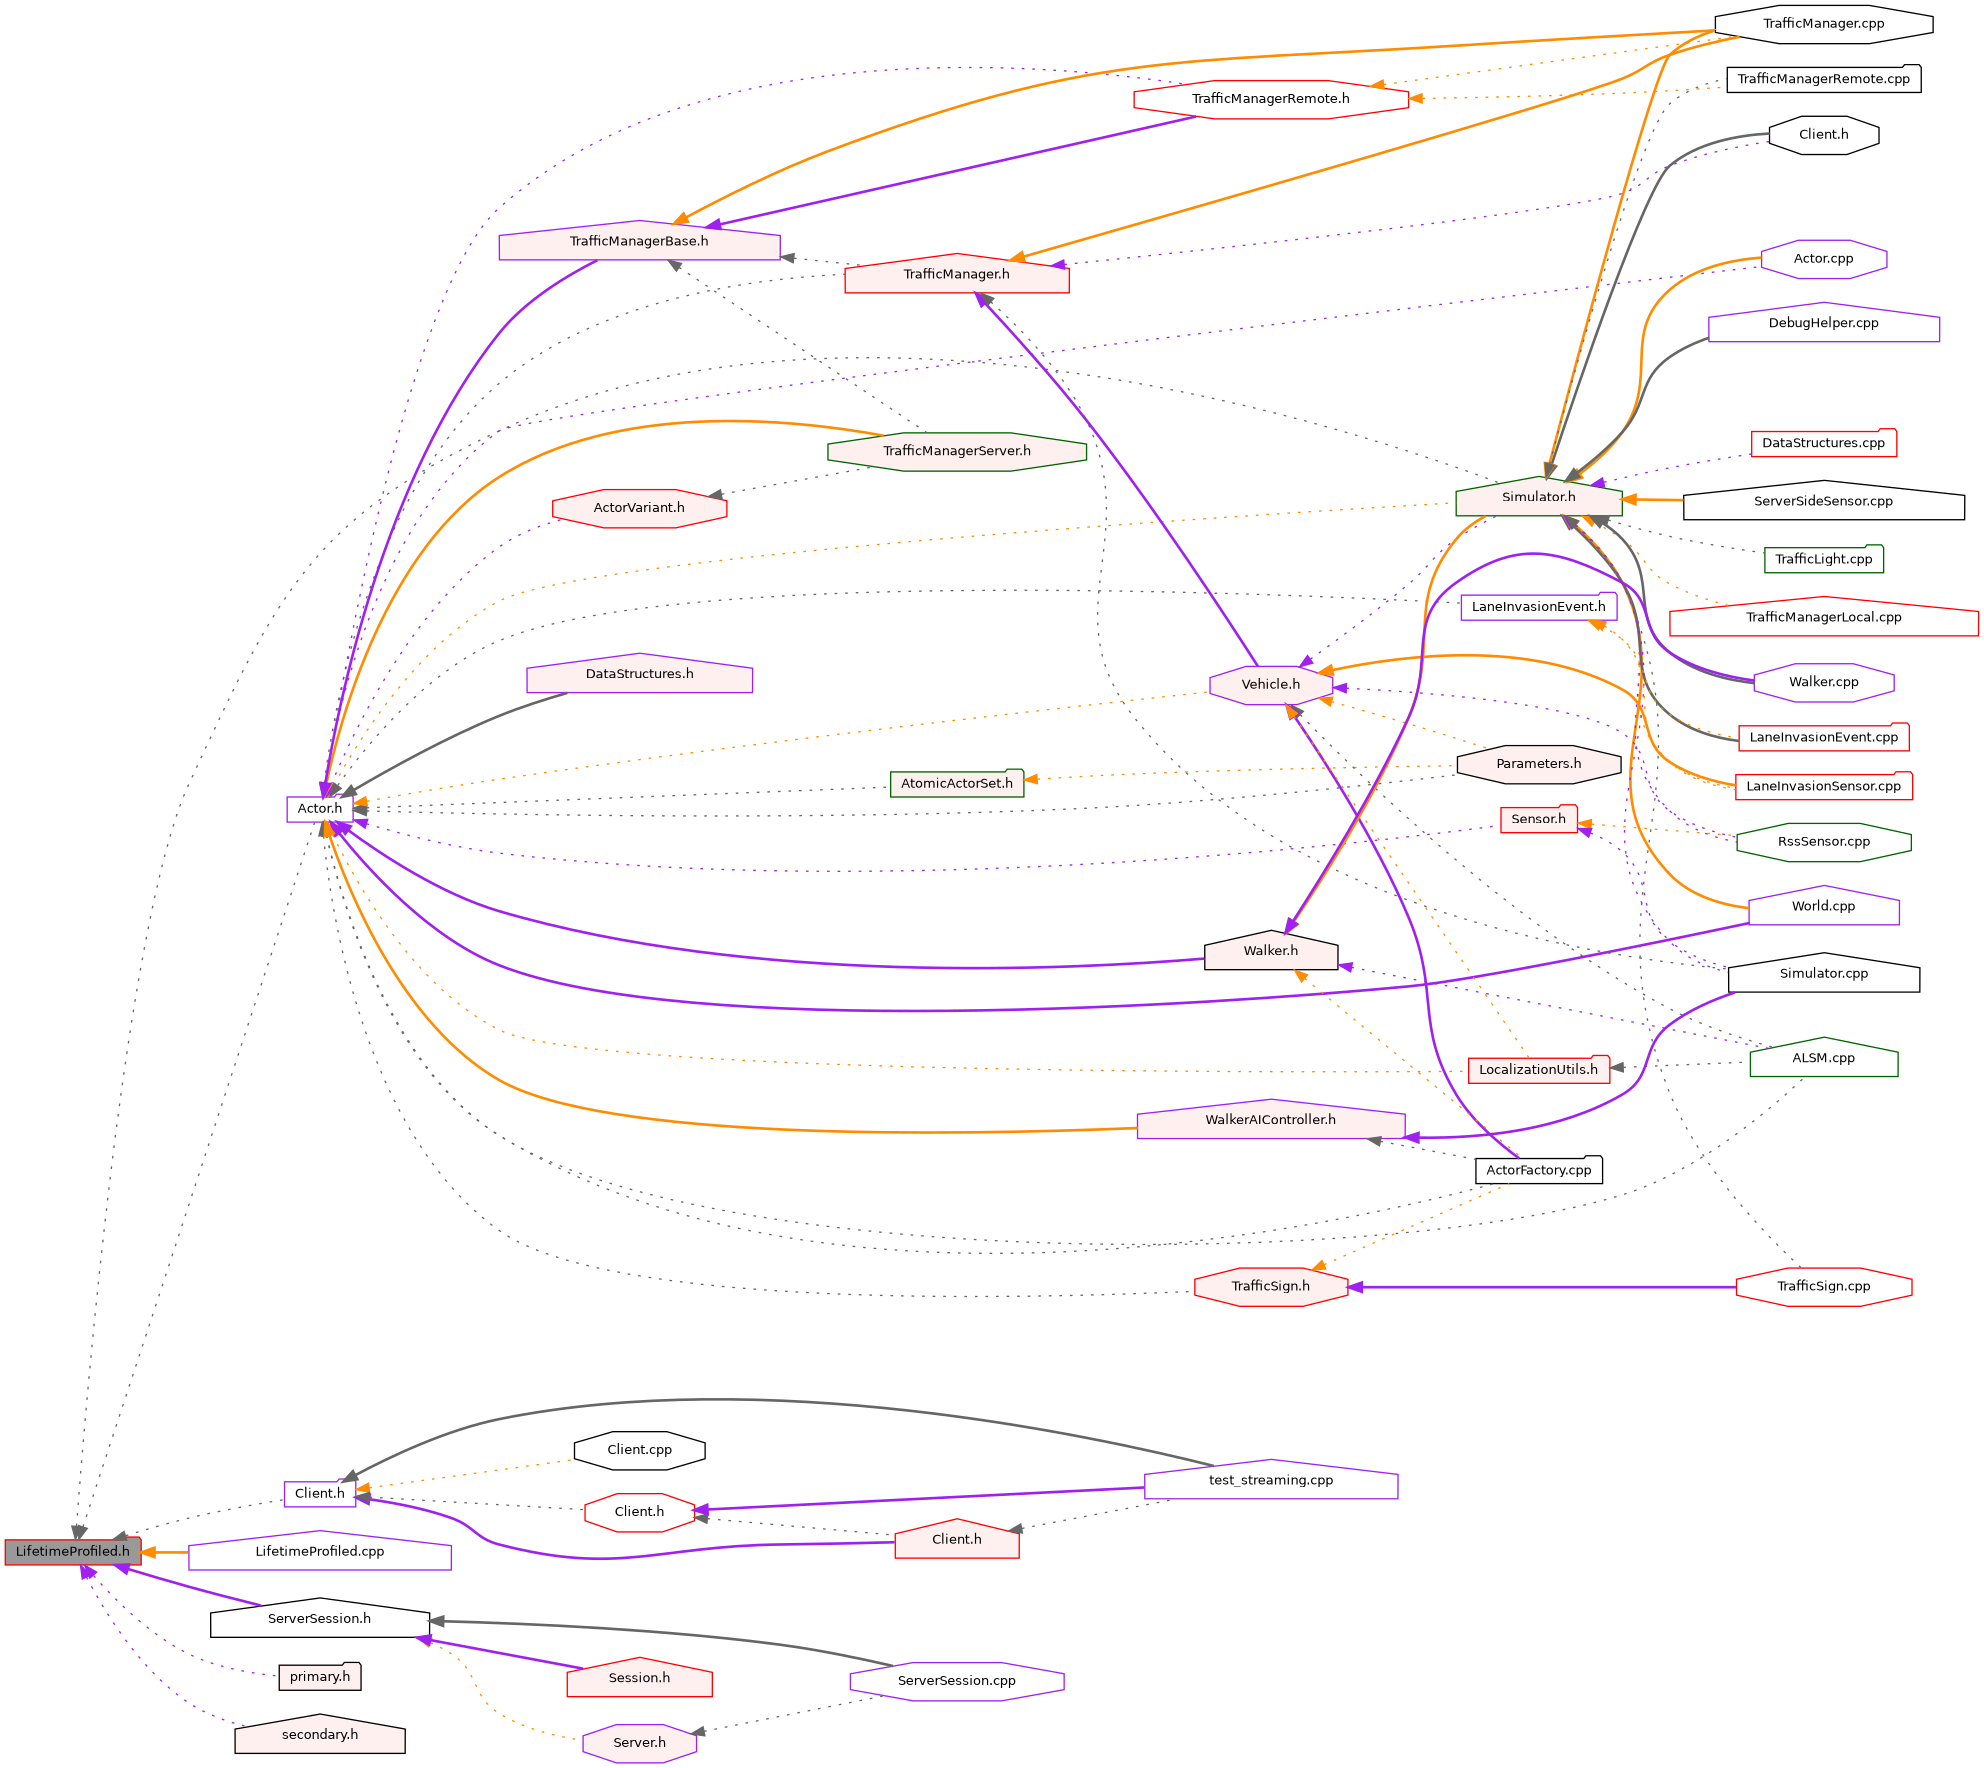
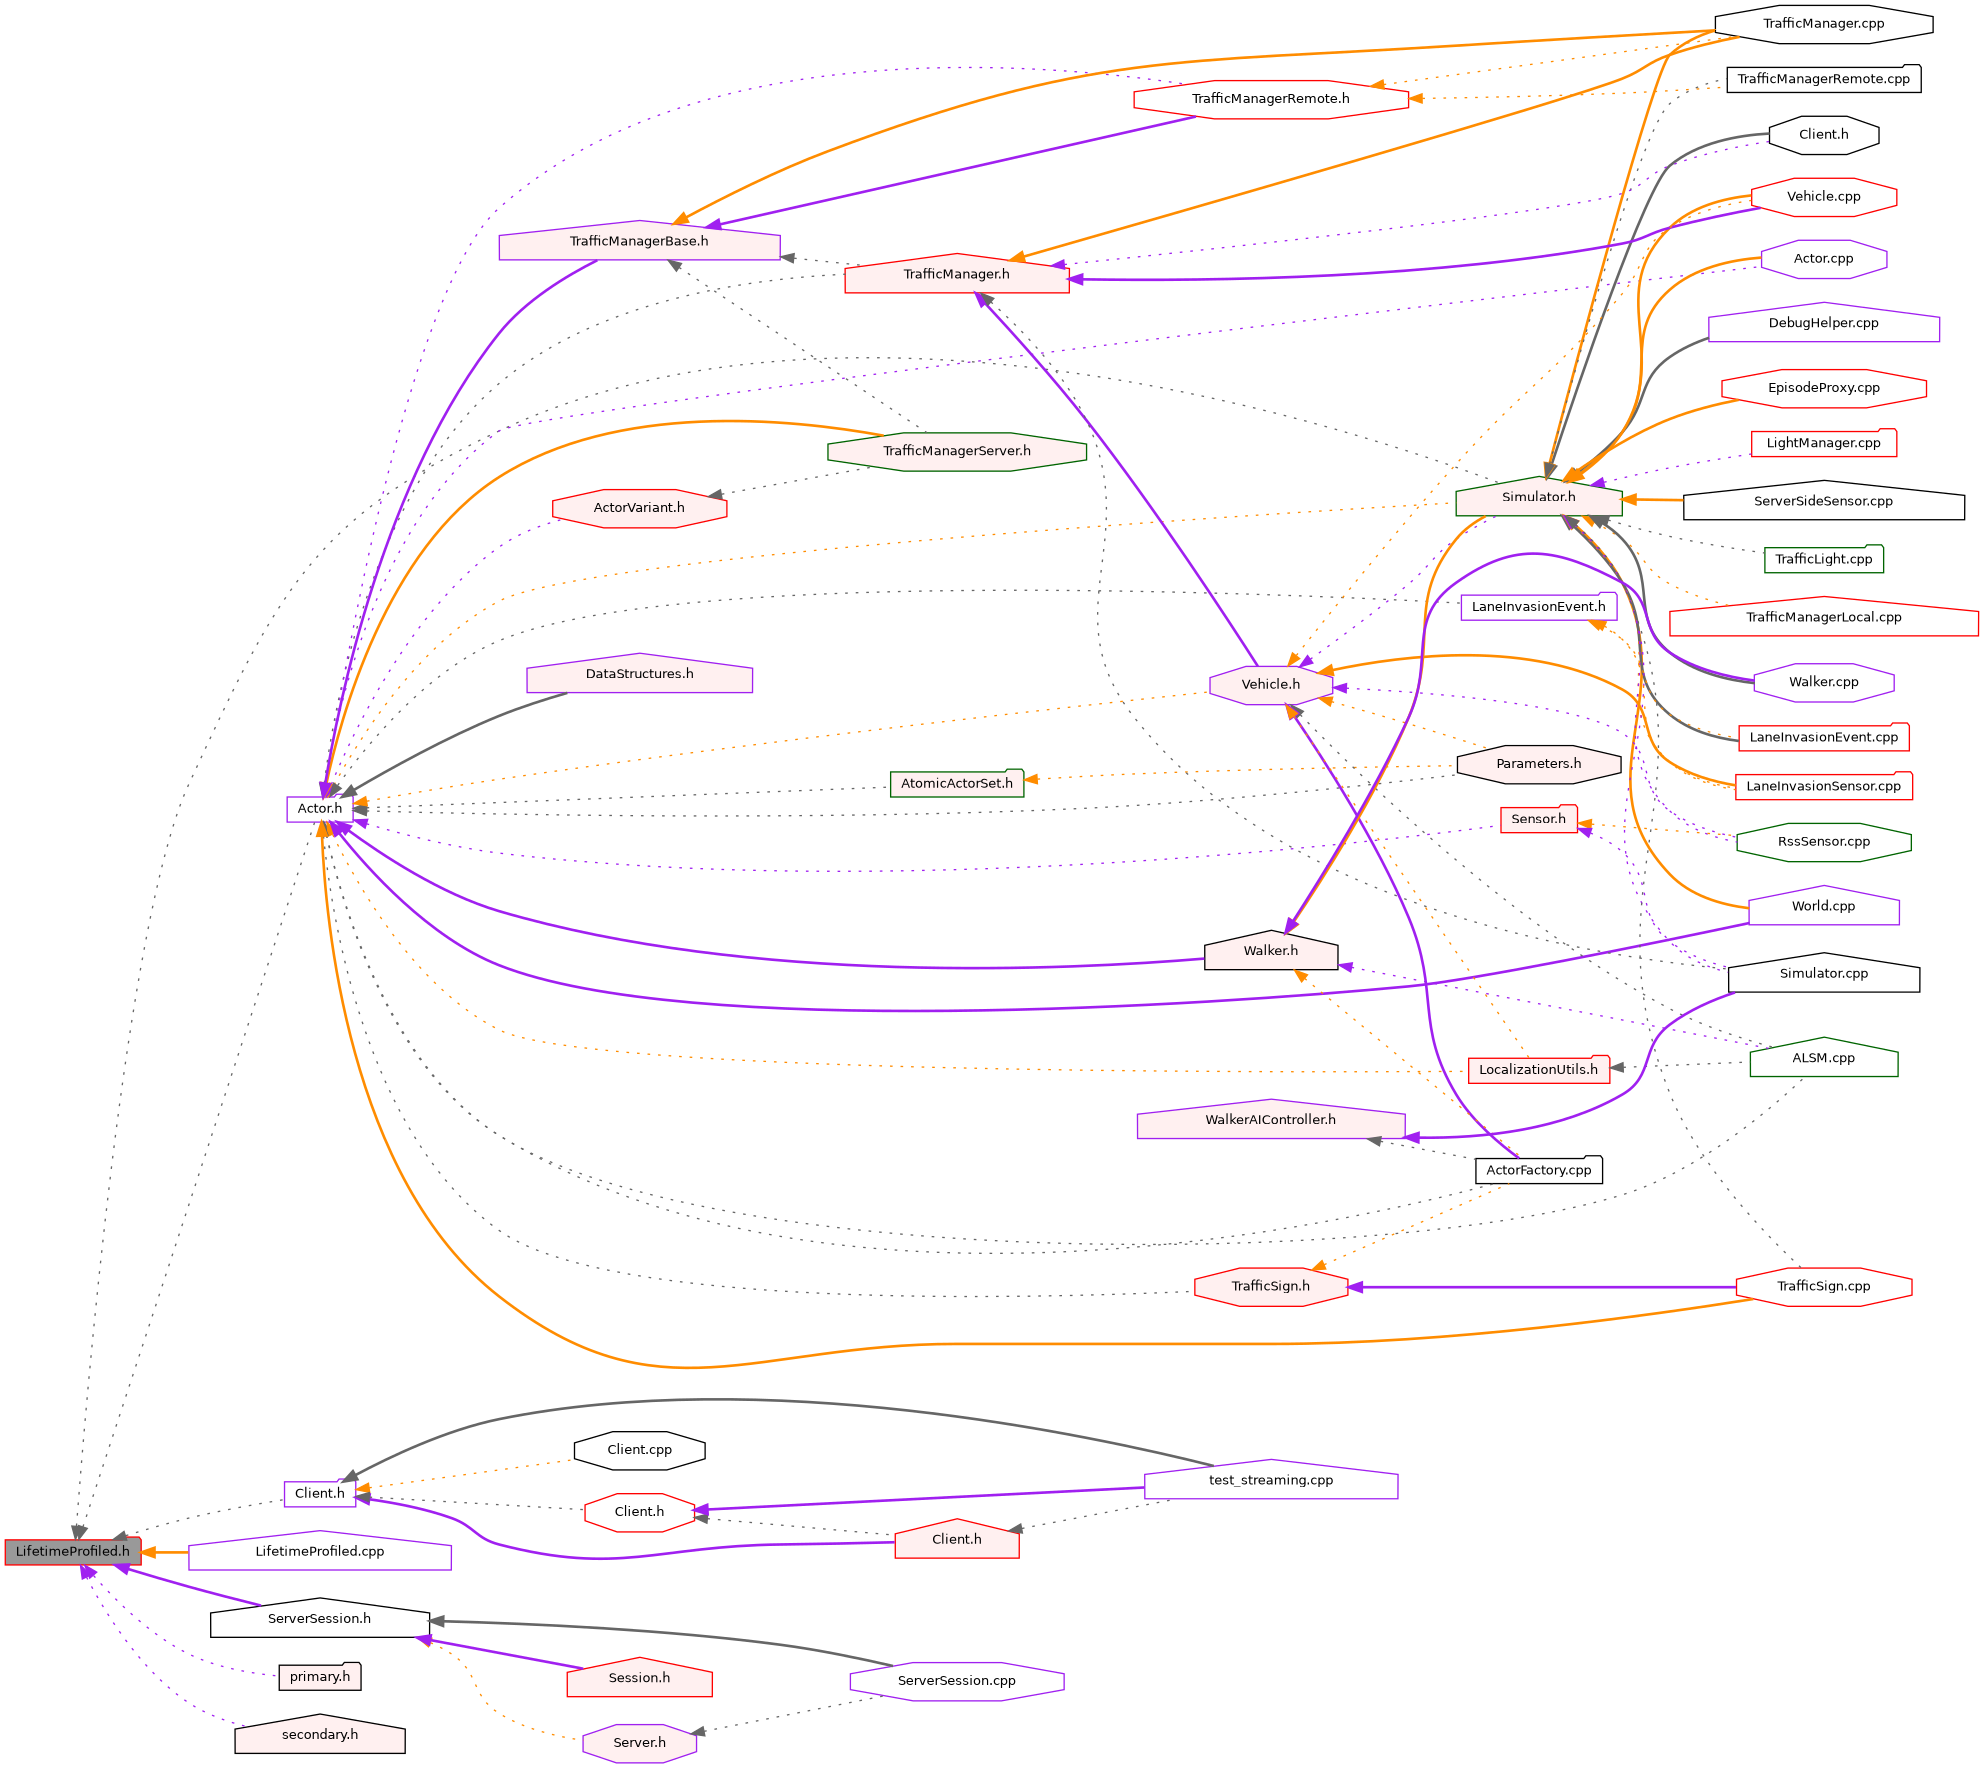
none -> (1824, 197)
none -> (1824, 389)
(1824, 444) -> (1824, 444)
(664, 1120) -> (865, 1349)
